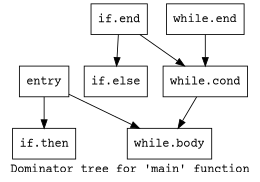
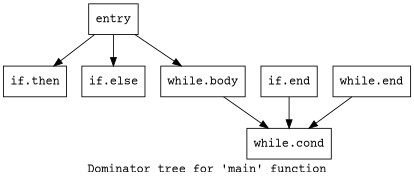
(118, 46) -> (113, 46)
(190, 109) -> (242, 110)
